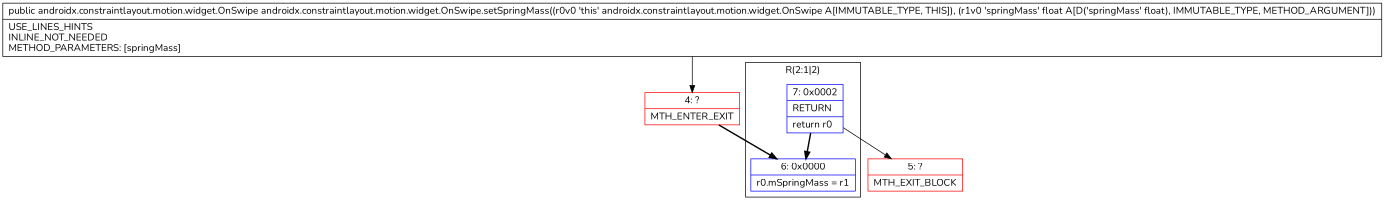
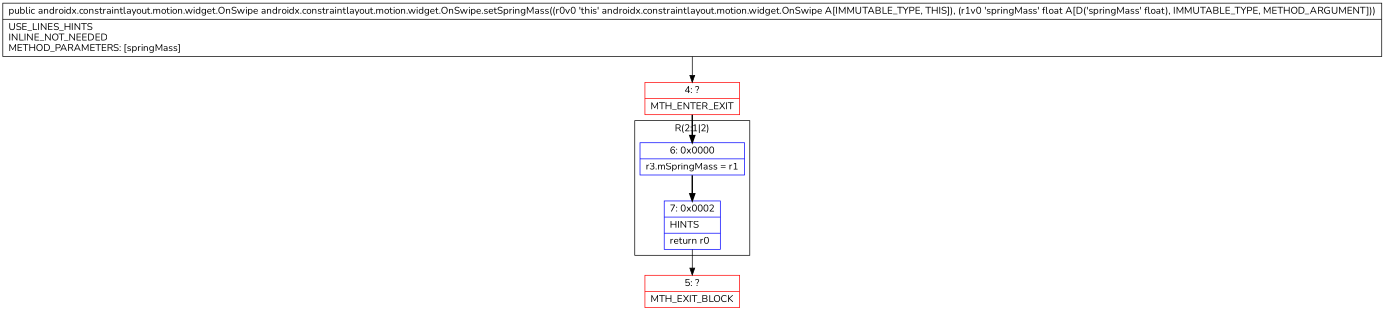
(812, 108) -> (685, 225)
(809, 142) -> (692, 184)
(803, 183) -> (692, 167)
